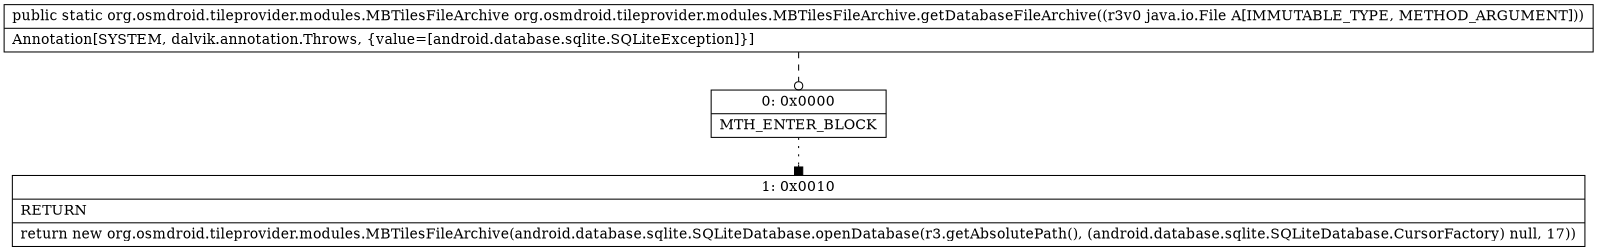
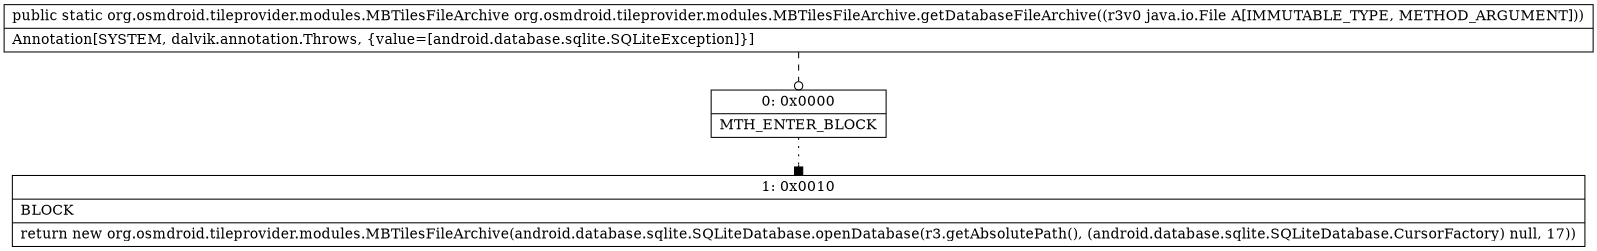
(54, 210) -> (47, 210)
